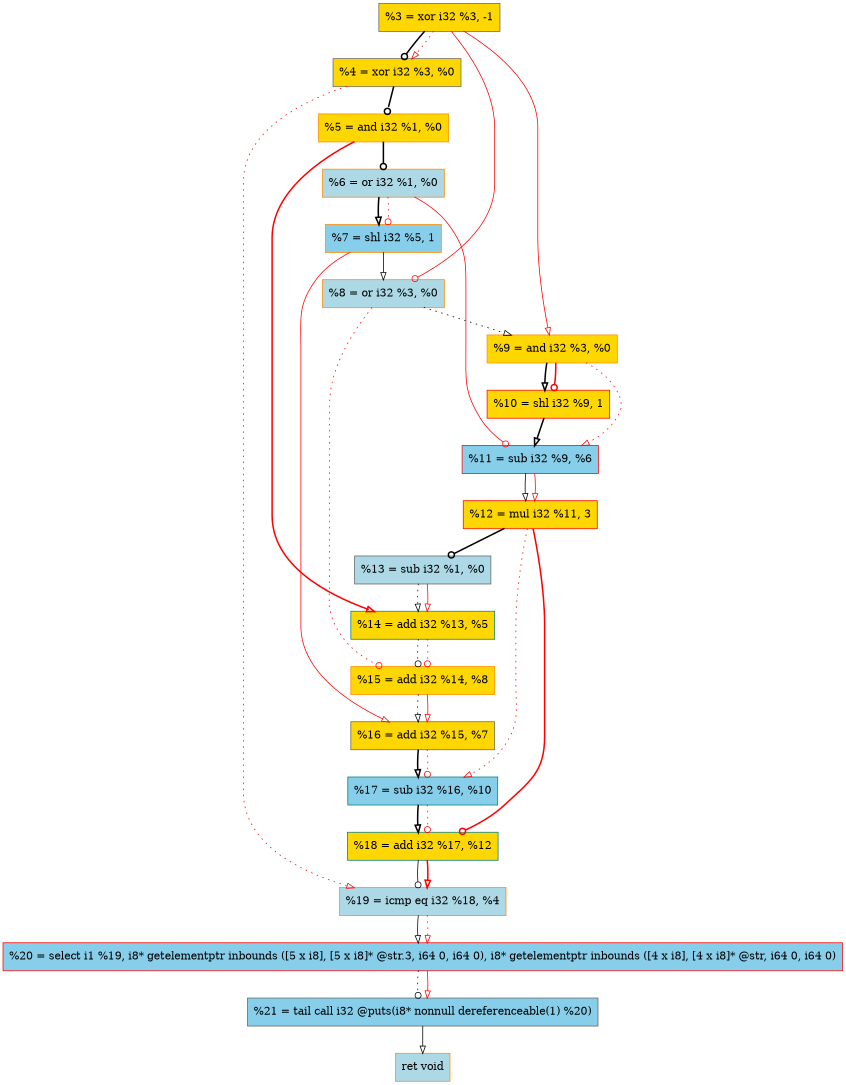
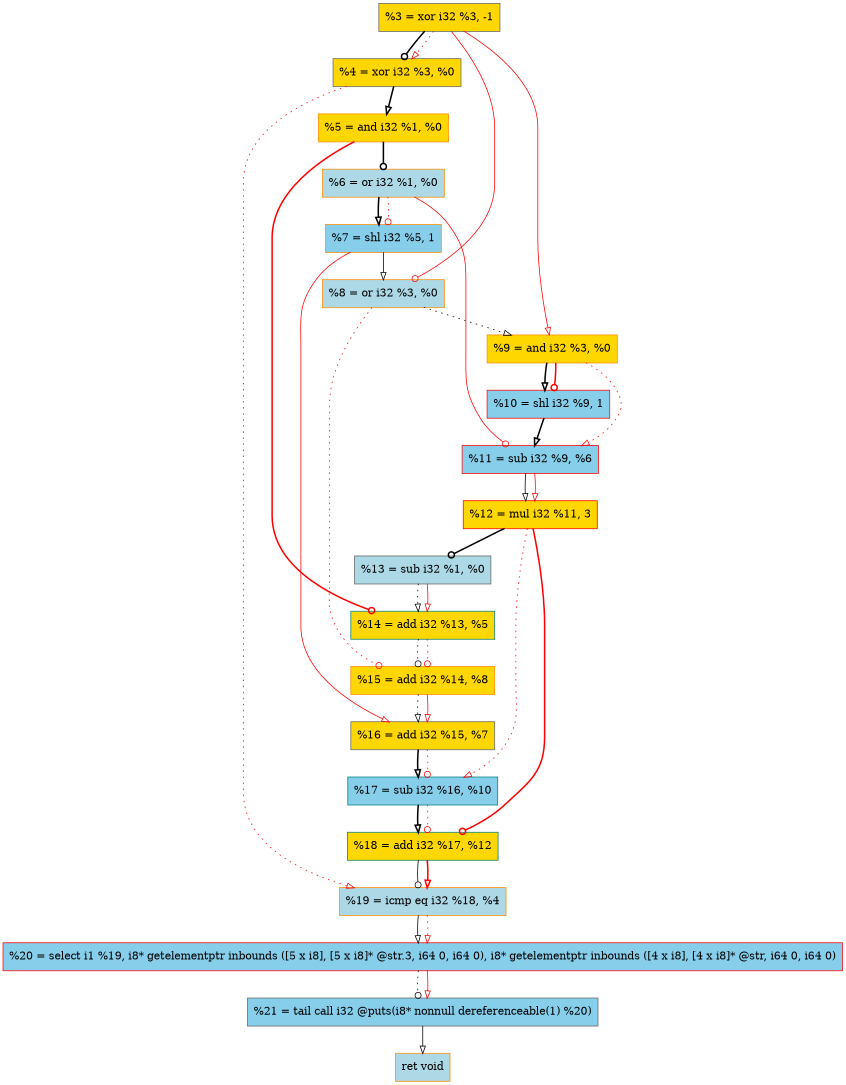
(391, 97) -> (391, 97)
(272, 382) -> (272, 382)
(548, 404) -> (548, 404)
